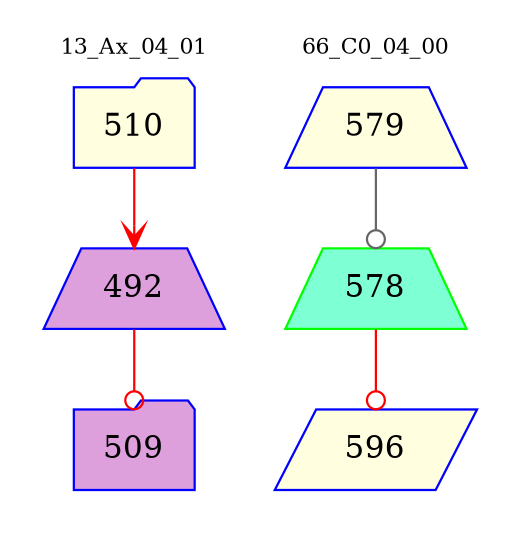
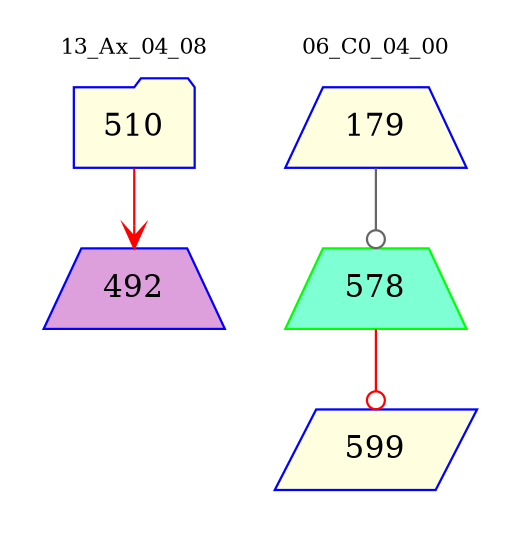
(134, 48) -> (134, 48)
(376, 48) -> (376, 48)
(376, 128) -> (376, 128)
(134, 450) -> none
(376, 450) -> (376, 450)
